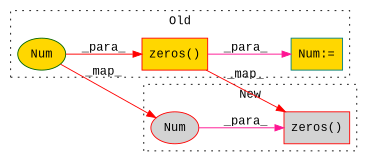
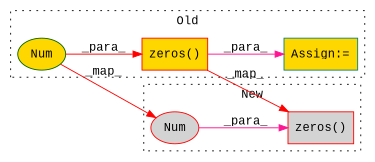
(317, 54) -> (321, 54)
